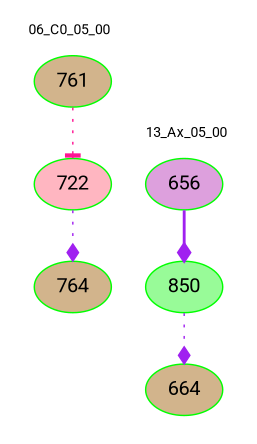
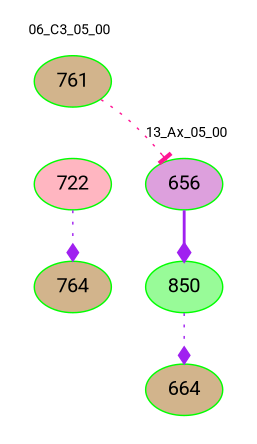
(70, 31) -> (70, 31)
(73, 129) -> (143, 134)
